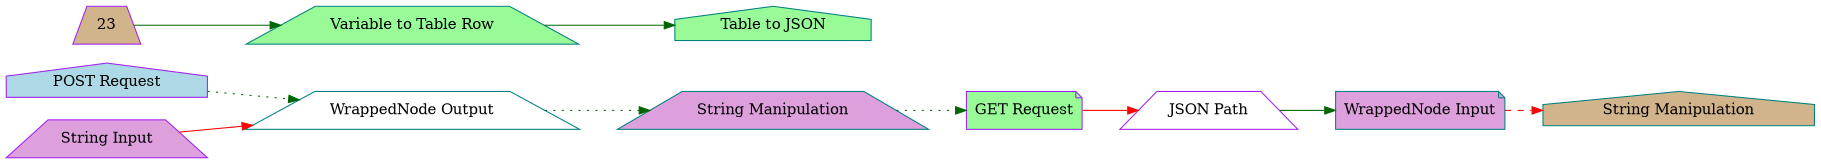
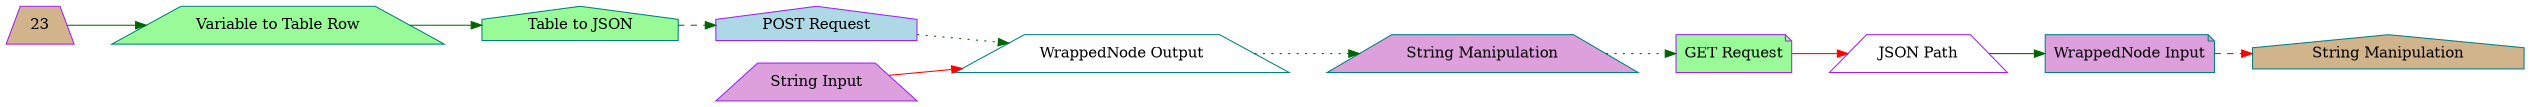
none -> (692, 25)
